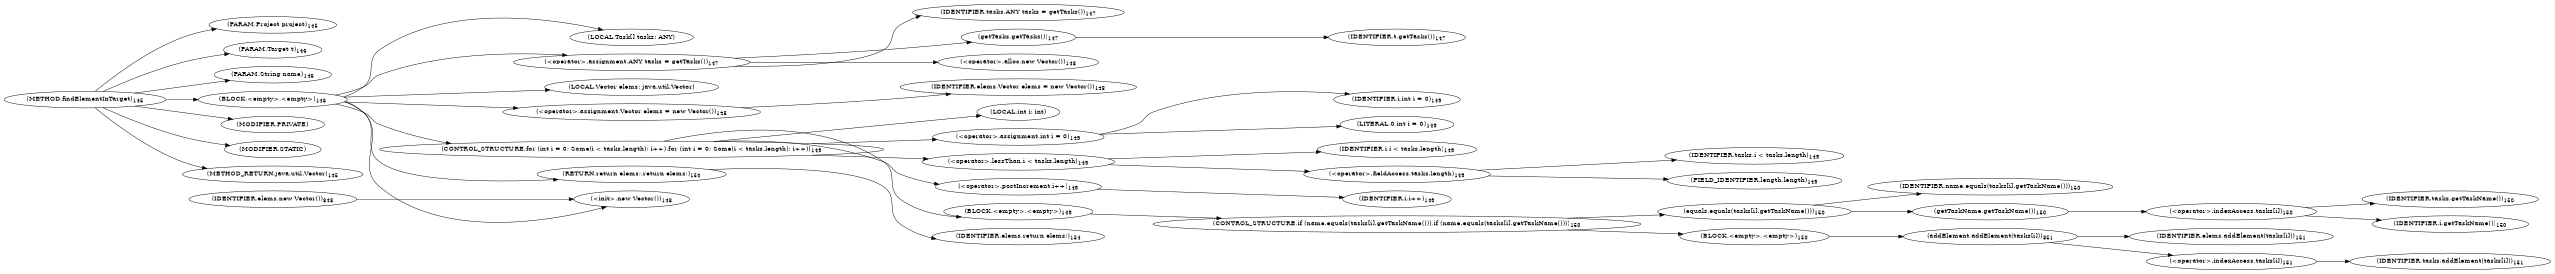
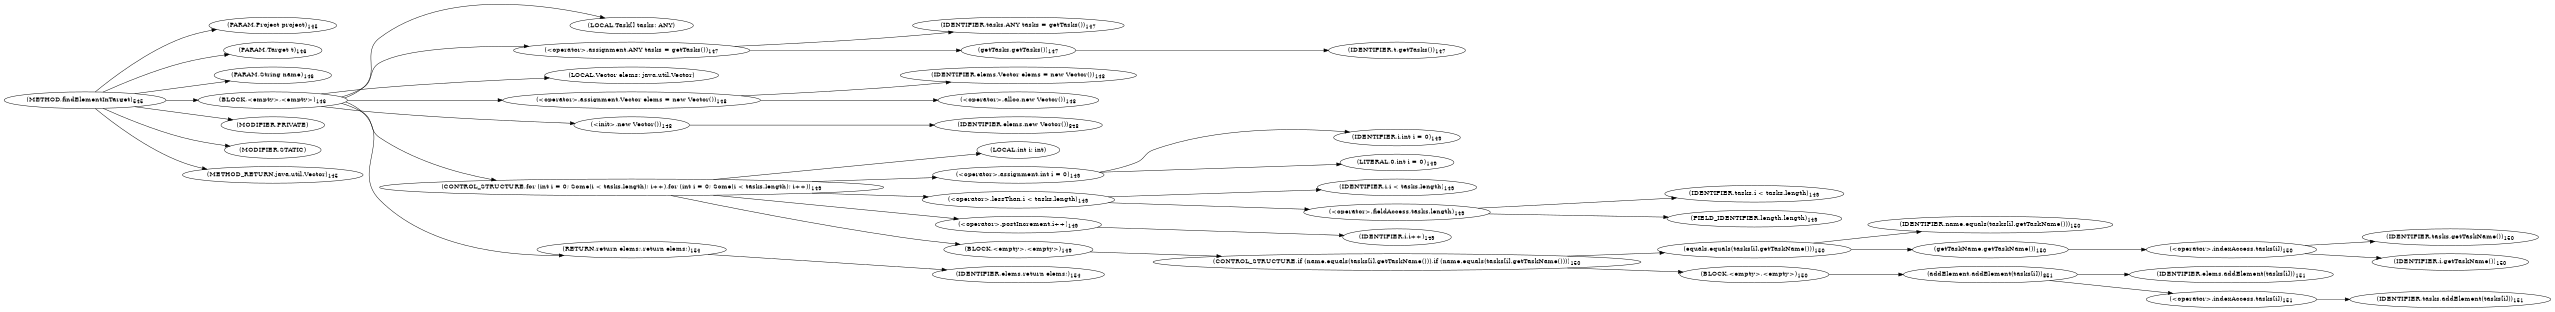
(855, 62) -> (847, 100)
(138, 99) -> (138, 100)
(463, 199) -> (810, 125)
